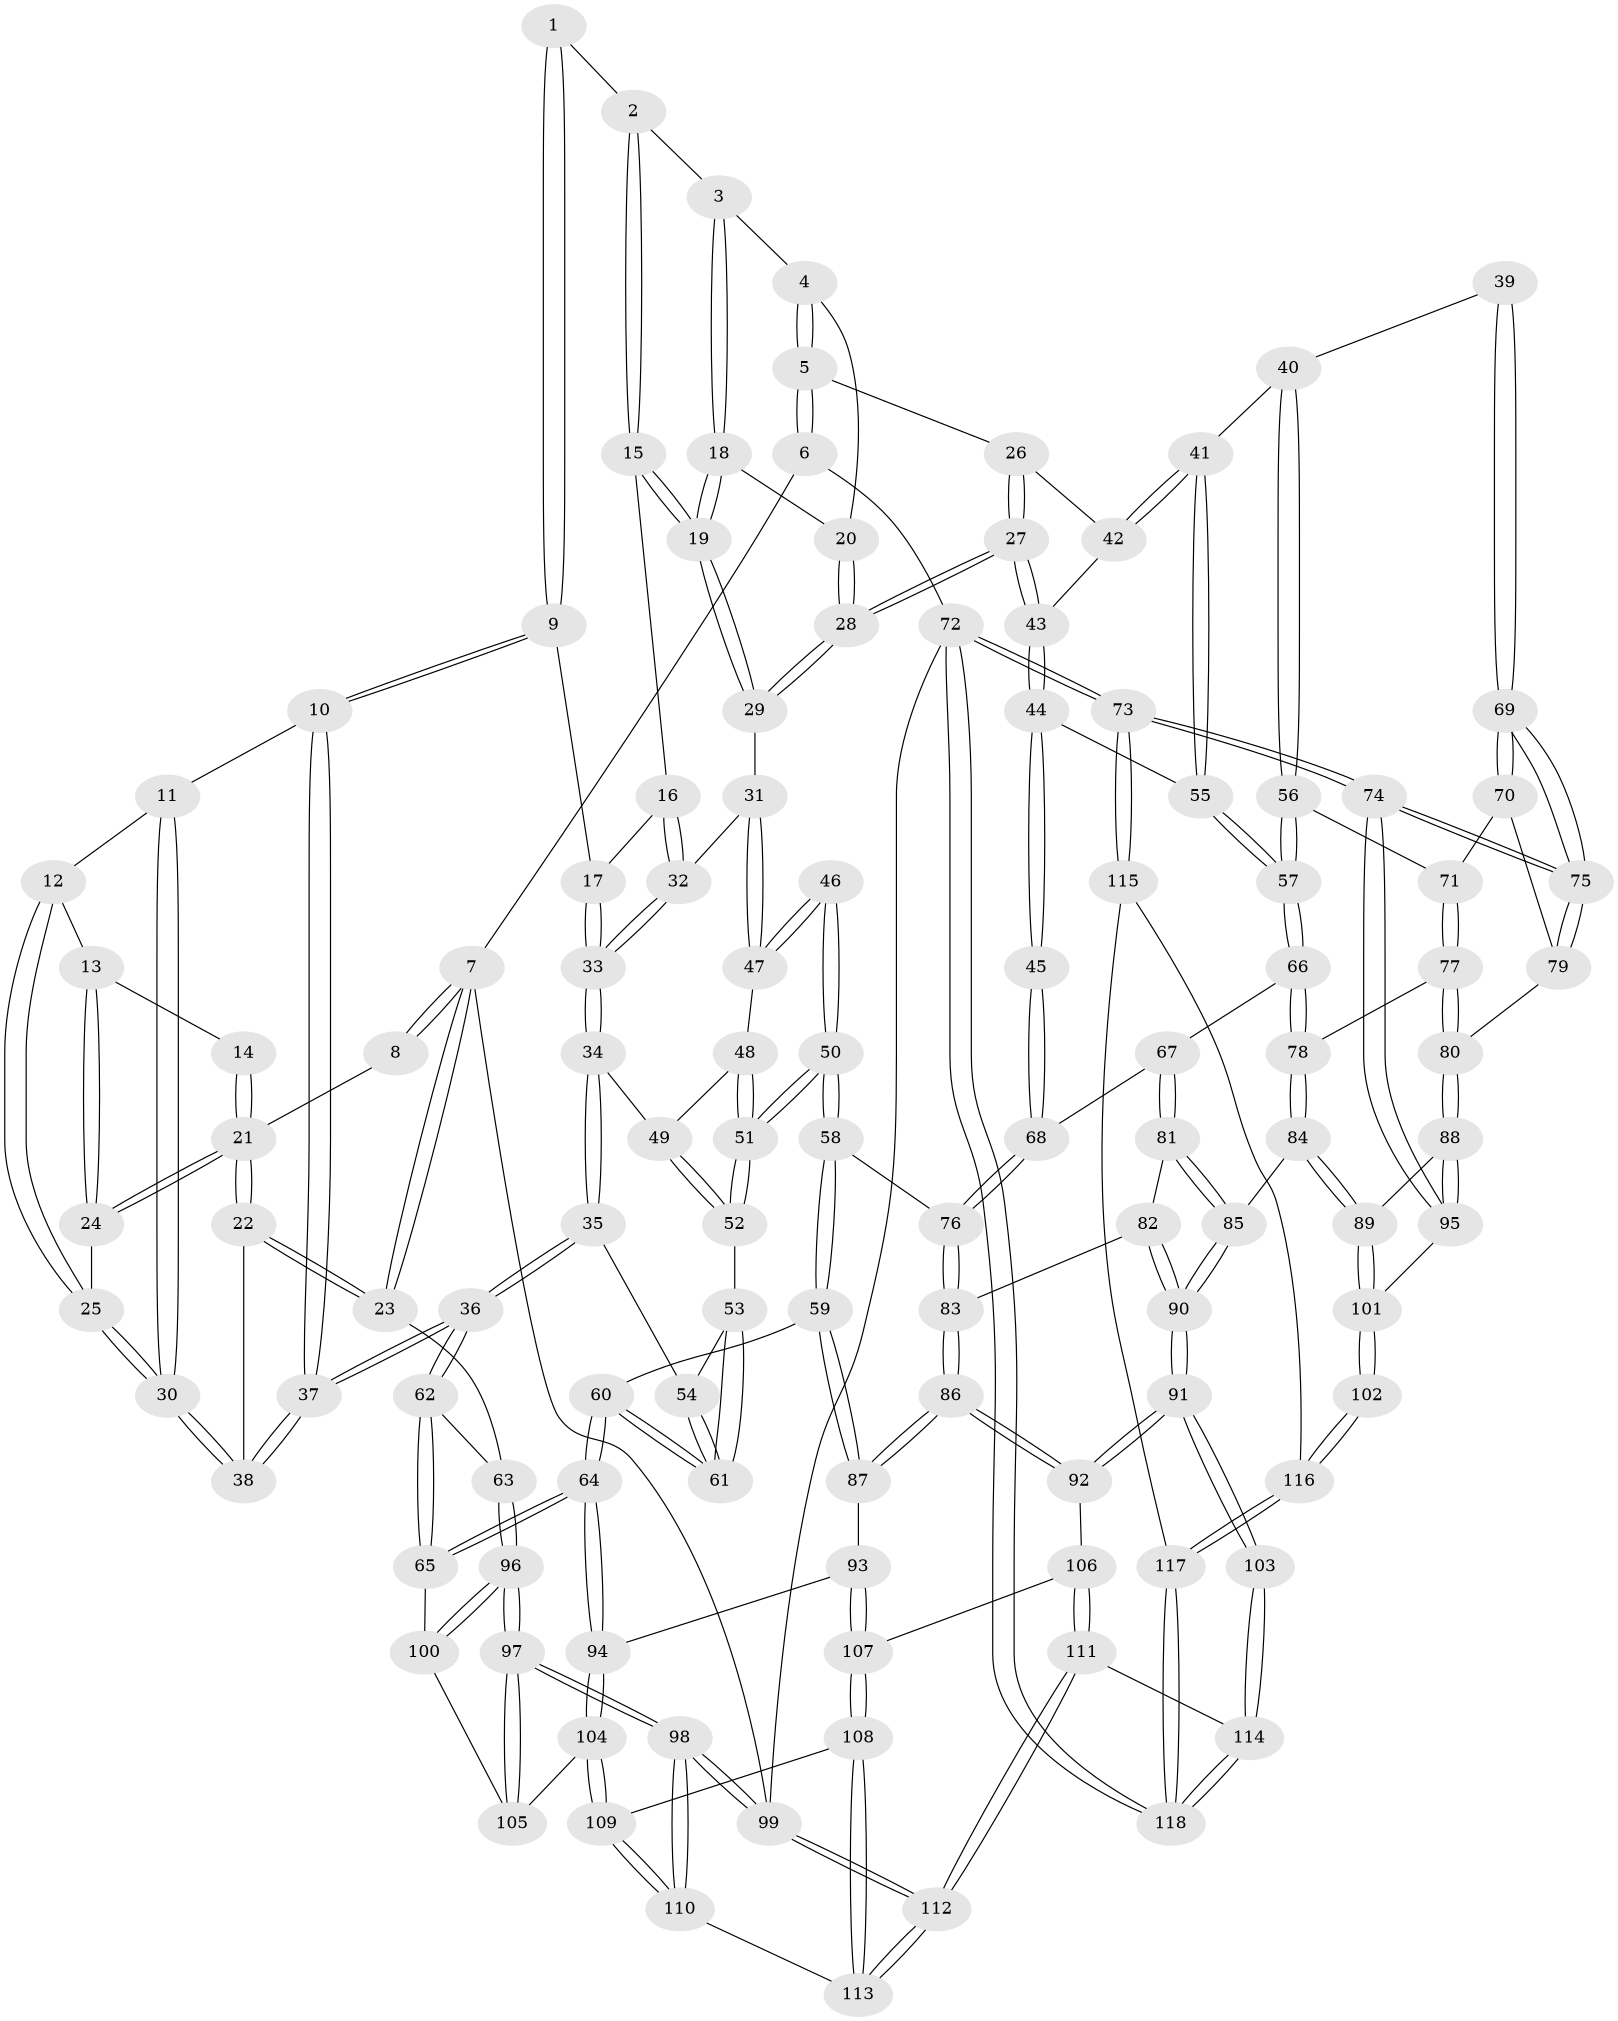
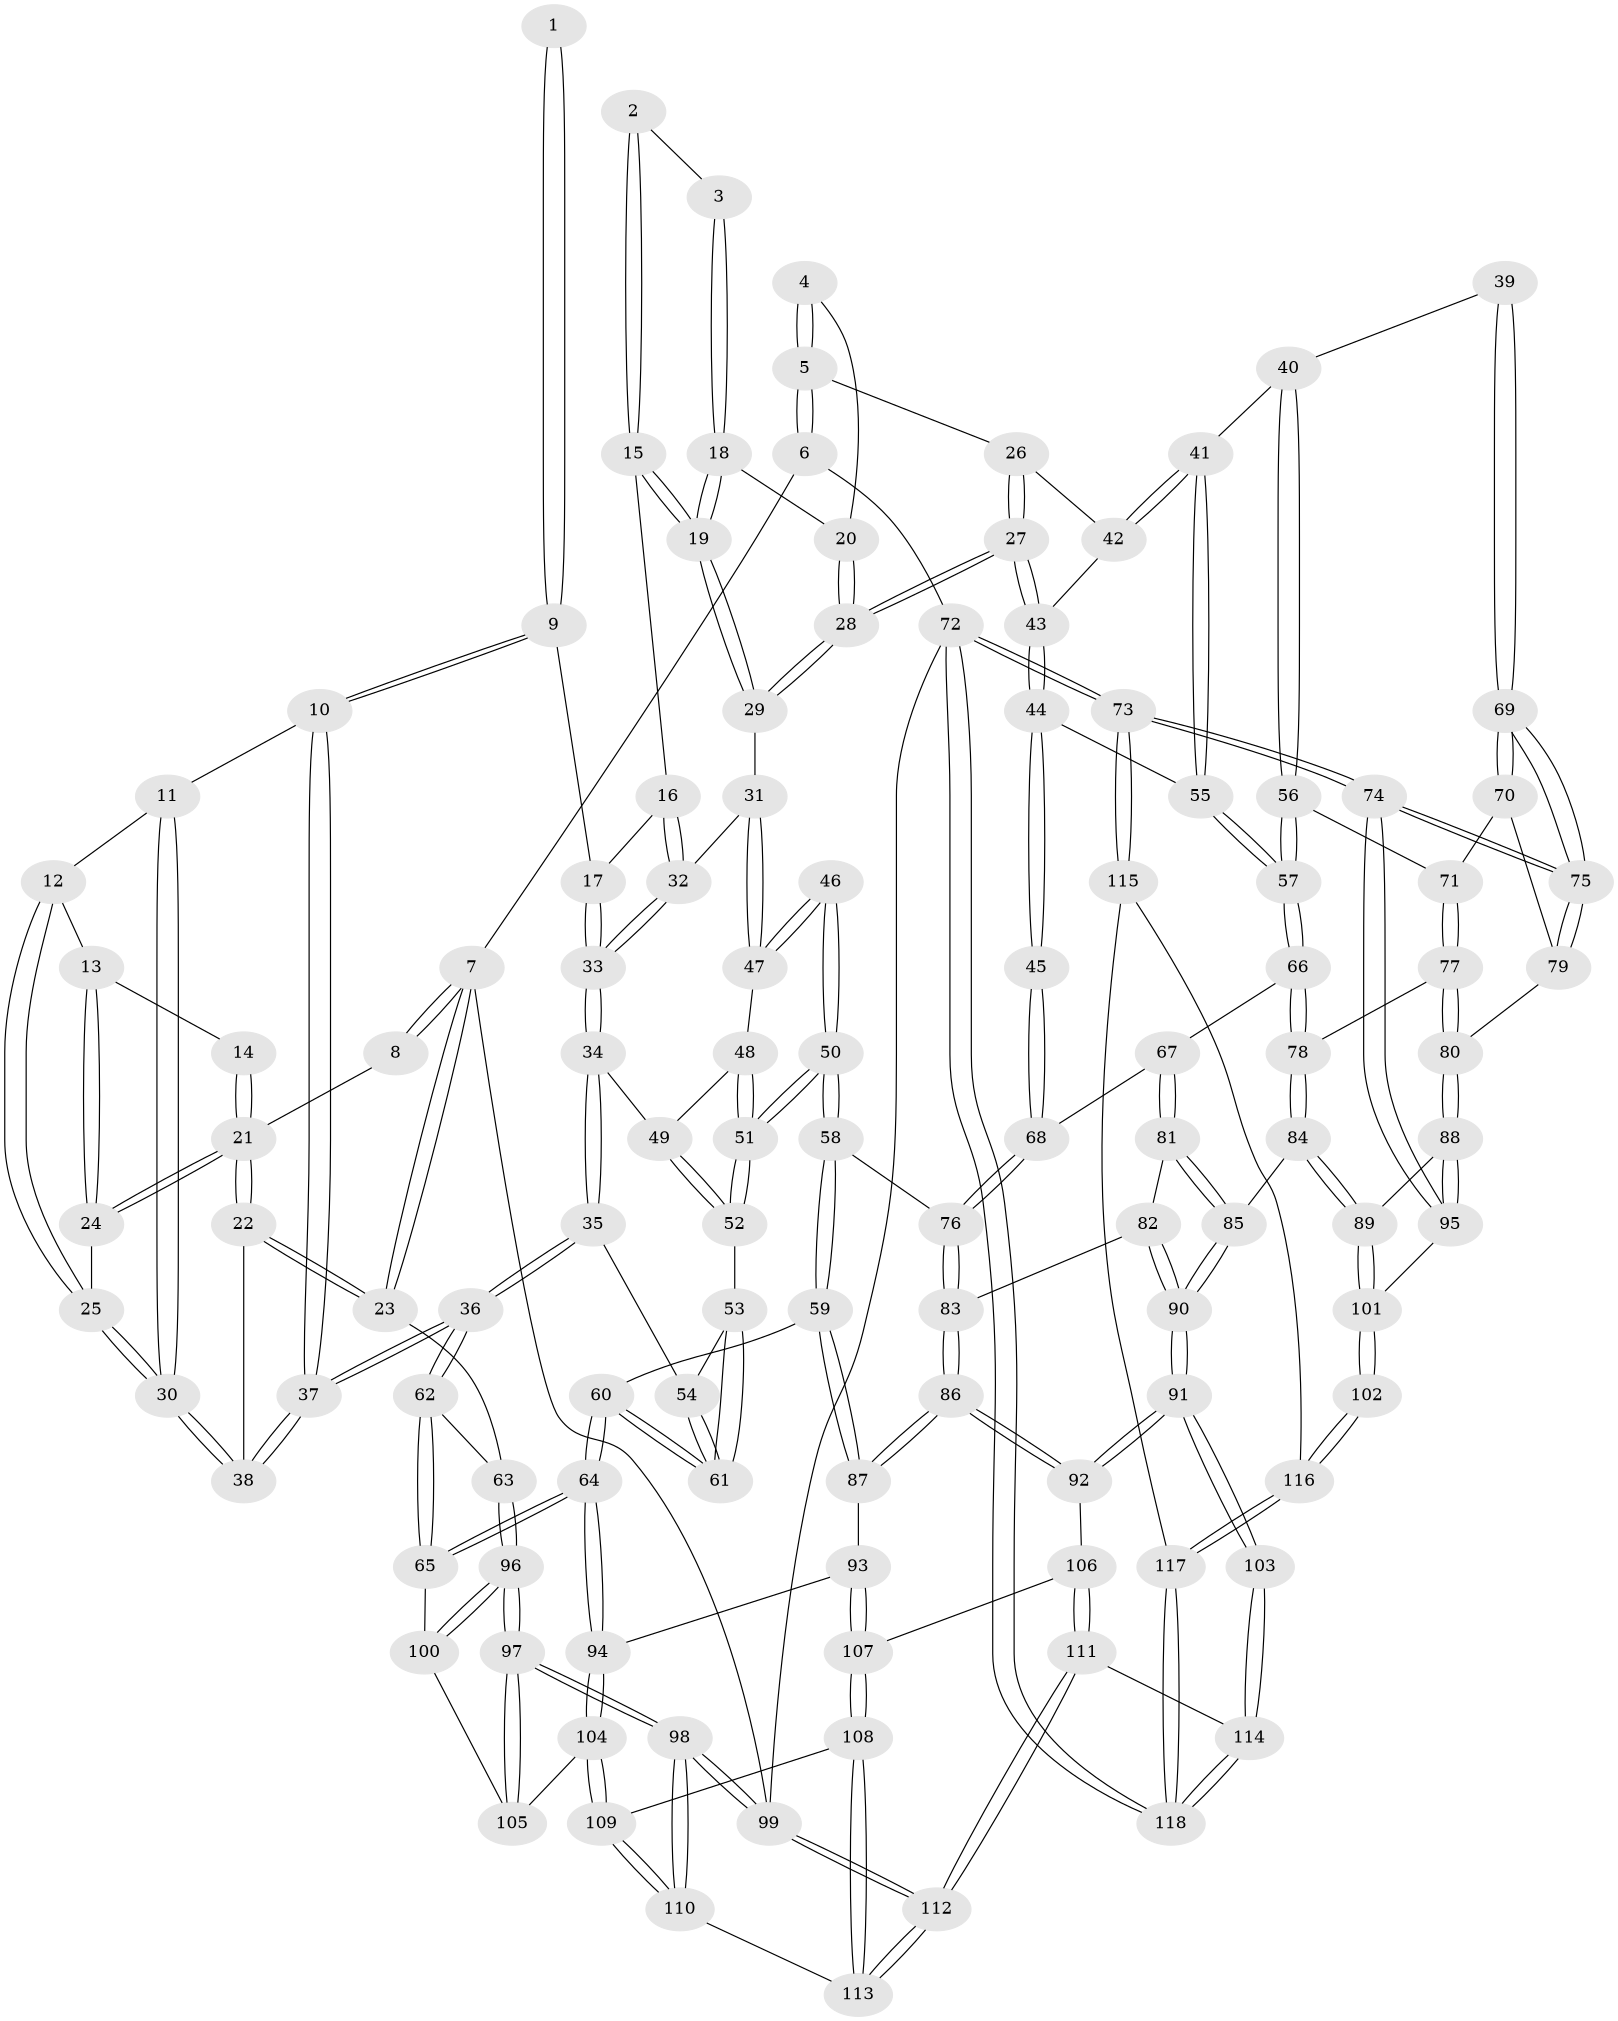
(594, 69) -> none
(762, 240) -> none
